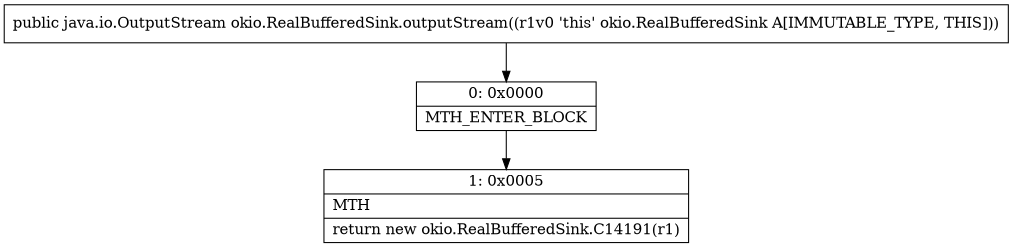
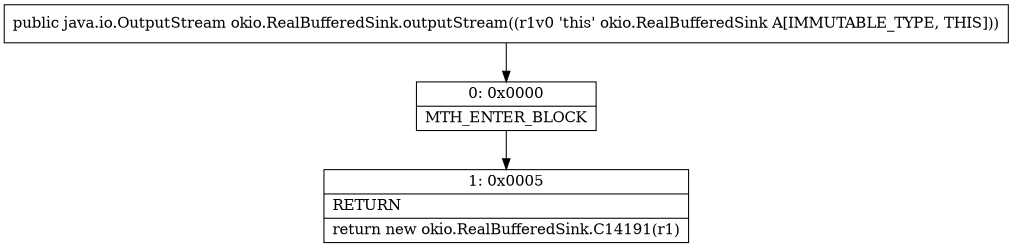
(351, 206) -> (367, 206)
